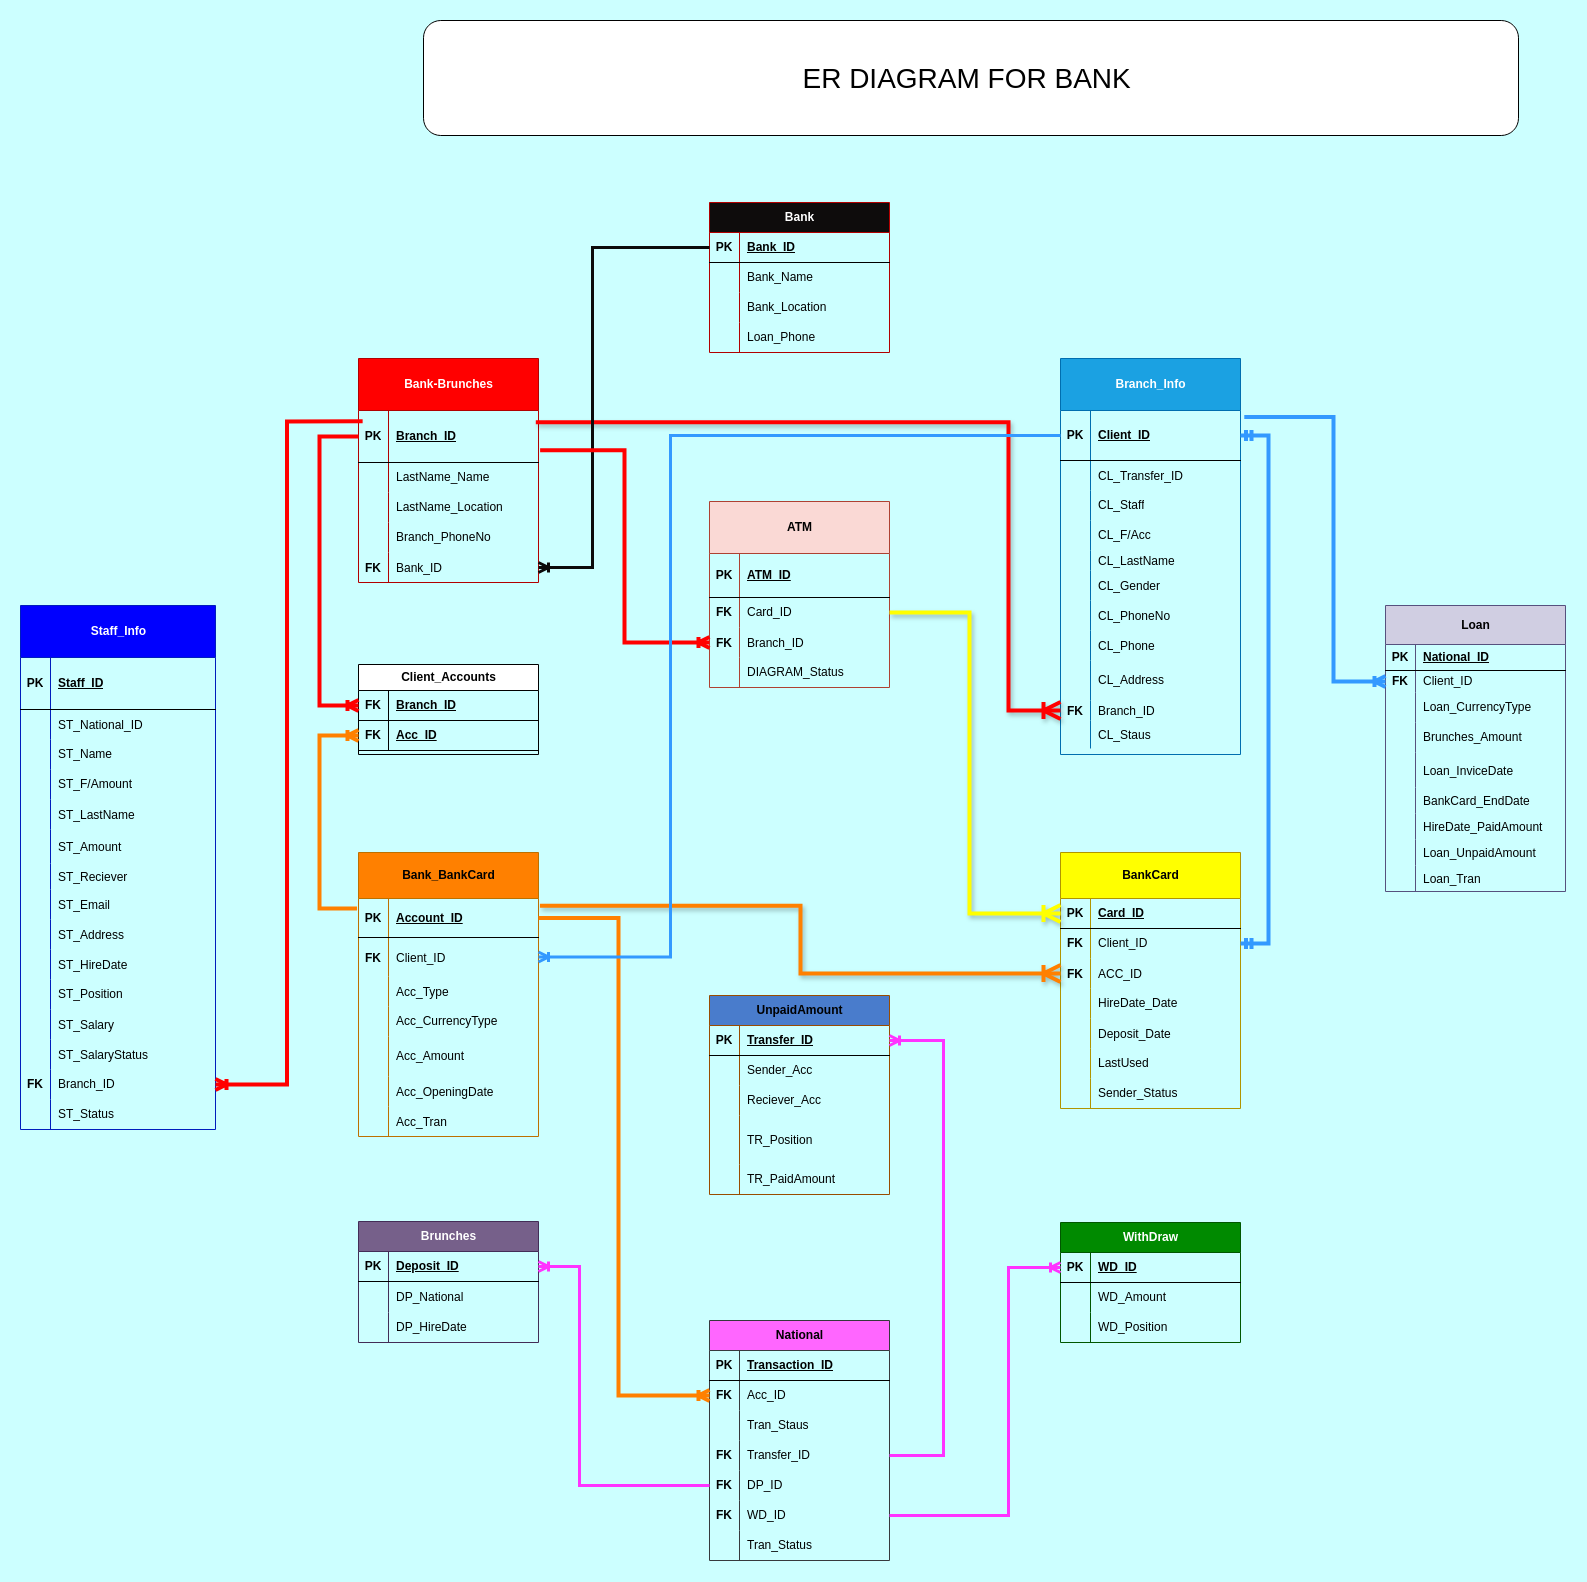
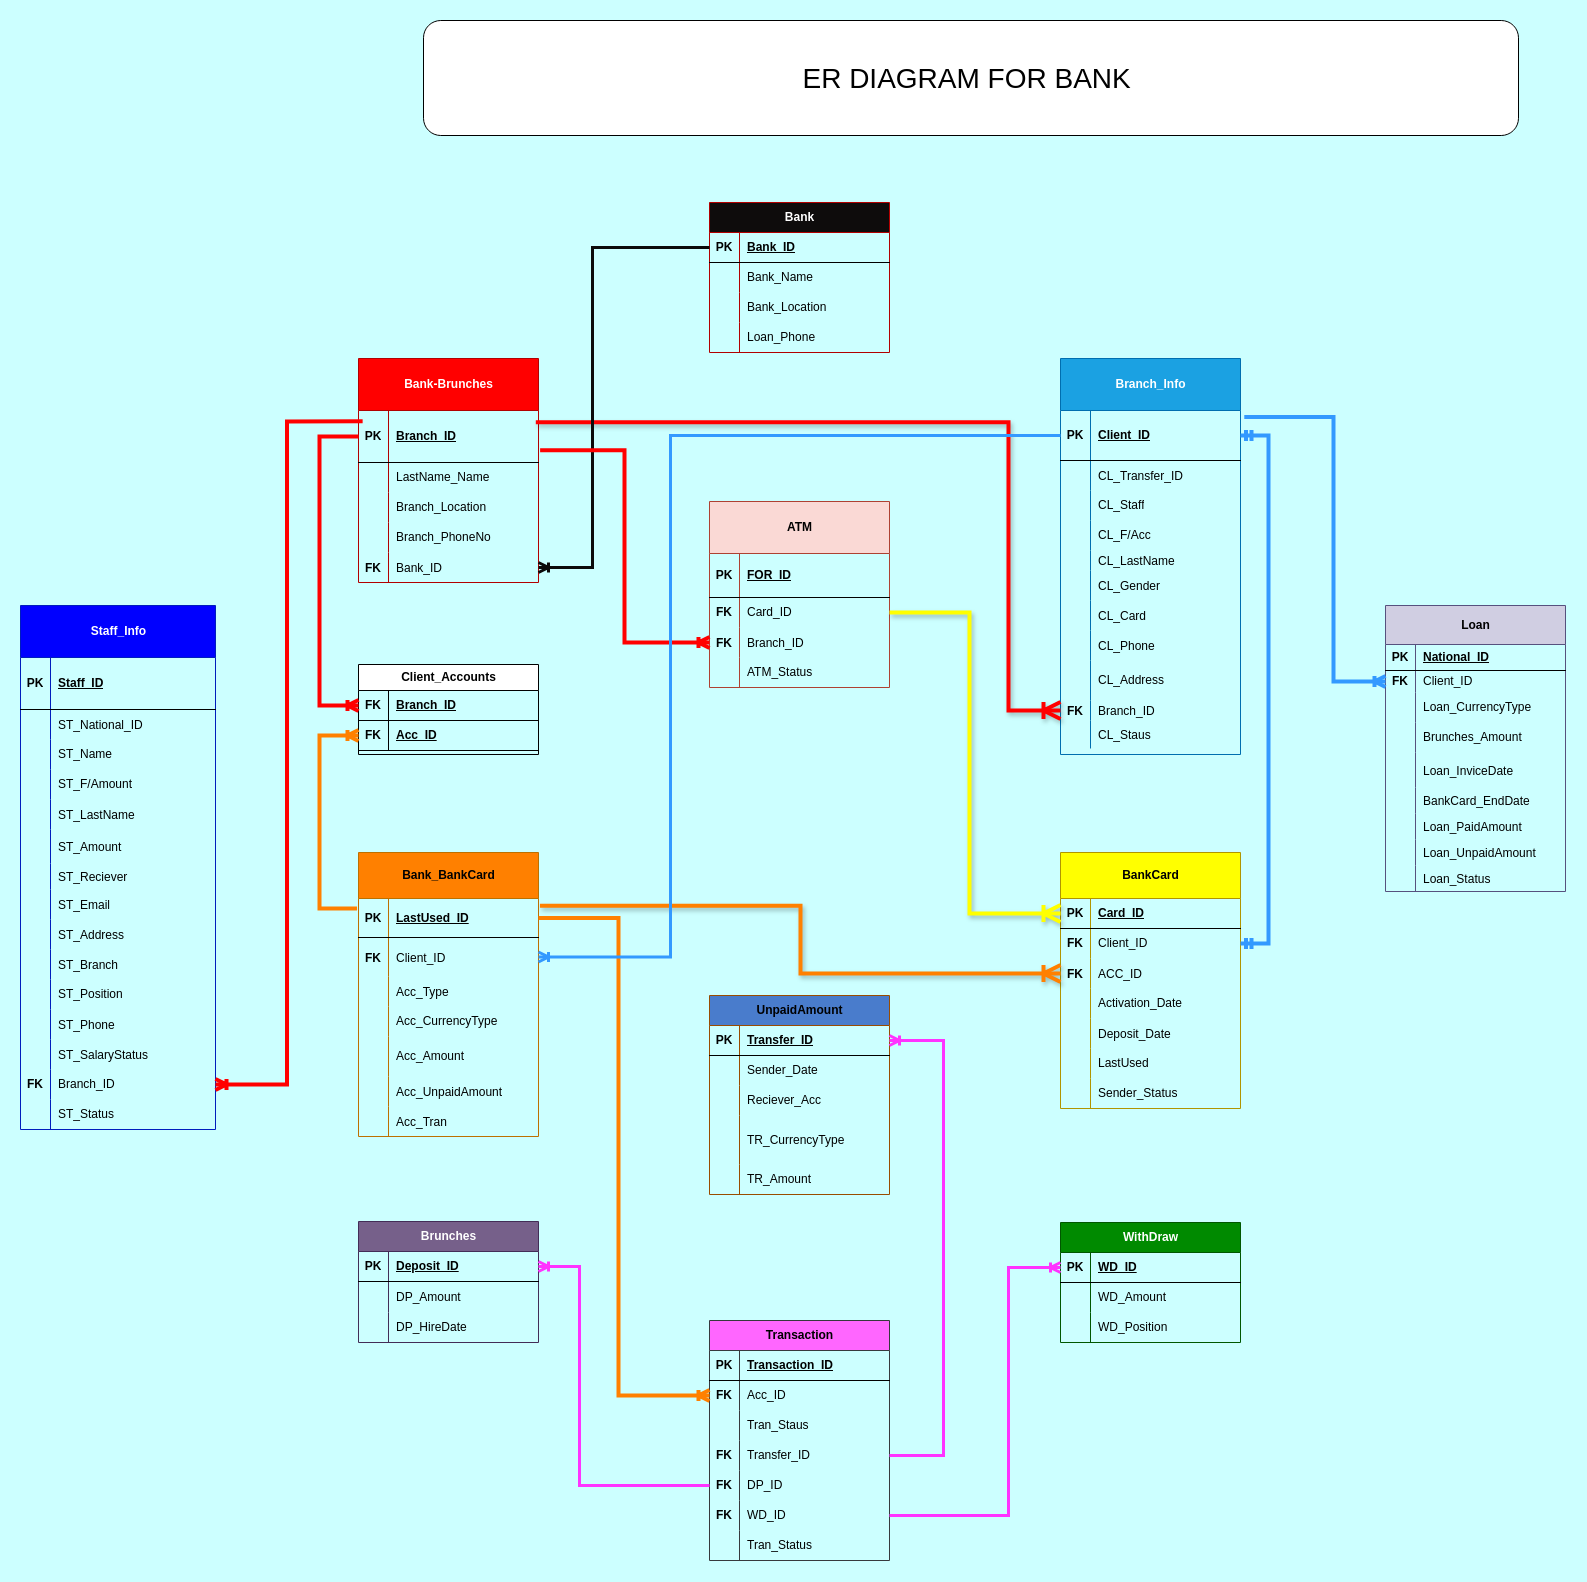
(452, 508) -> (445, 508)
(768, 576) -> (768, 576)
(1132, 616) -> (1122, 616)
(795, 673) -> (781, 673)
(1484, 827) -> (1472, 827)
(1453, 879) -> (1460, 879)
(430, 919) -> (433, 919)
(93, 965) -> (88, 965)
(1141, 1004) -> (1146, 1004)
(87, 1025) -> (85, 1025)
(781, 1071) -> (784, 1071)
(445, 1092) -> (448, 1092)
(781, 1141) -> (798, 1141)
(790, 1180) -> (778, 1180)
(430, 1298) -> (427, 1298)
(800, 1336) -> (800, 1336)
